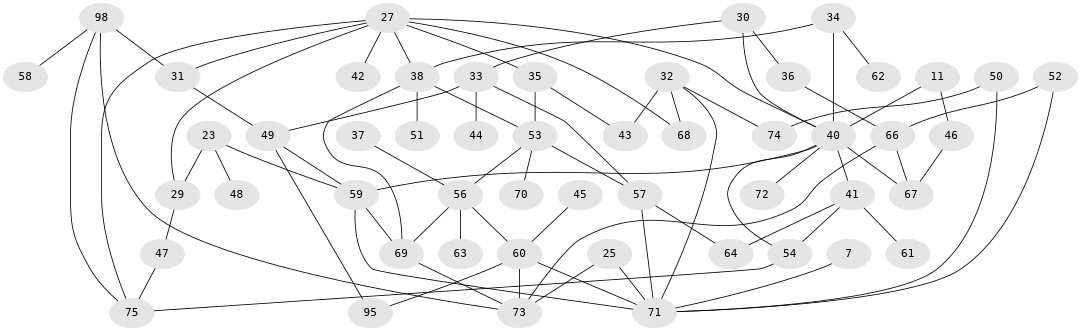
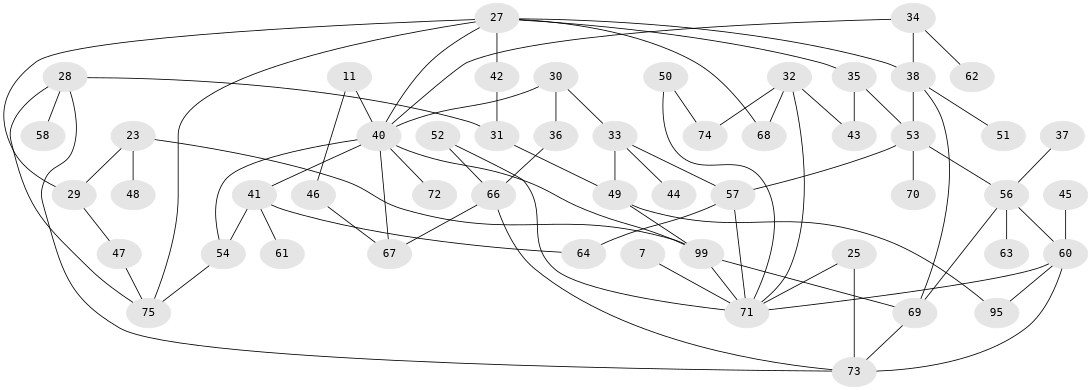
(102, 18) -> (65, 77)
(280, 43) -> (497, 107)
(356, 195) -> (702, 254)
